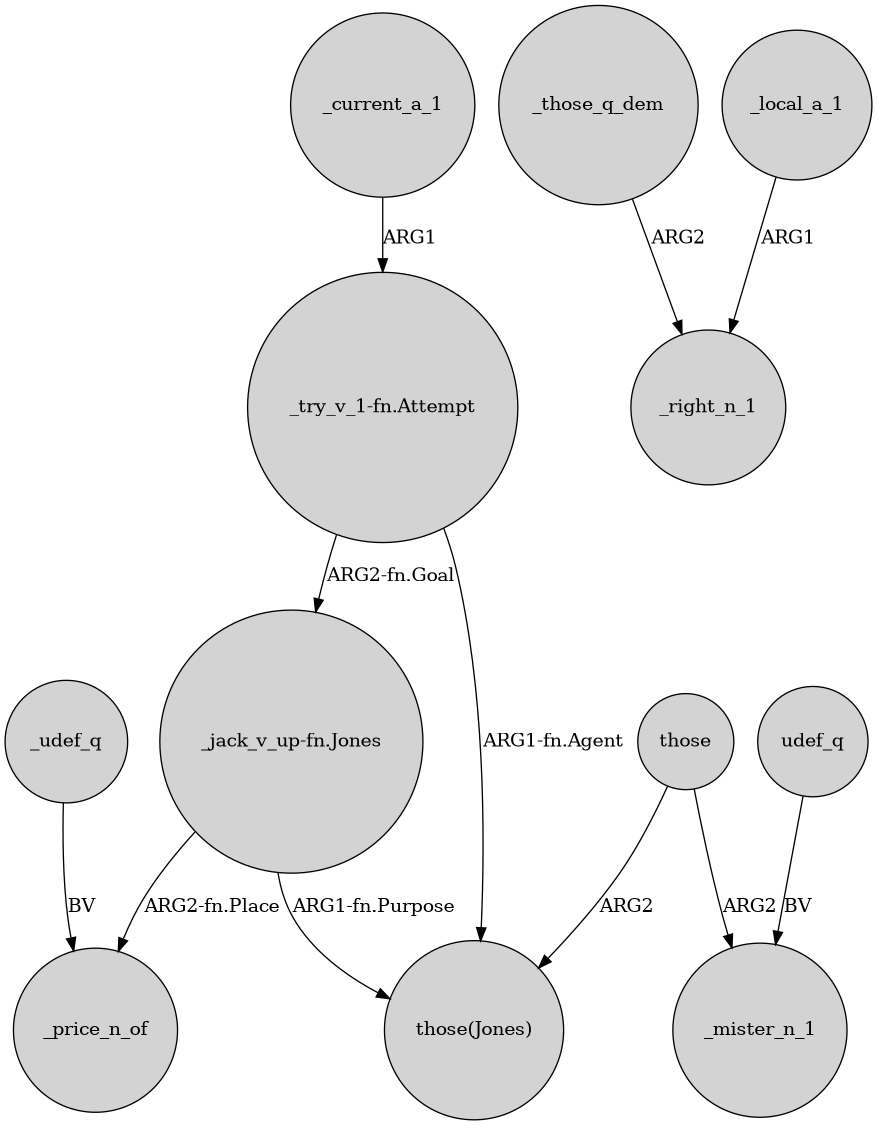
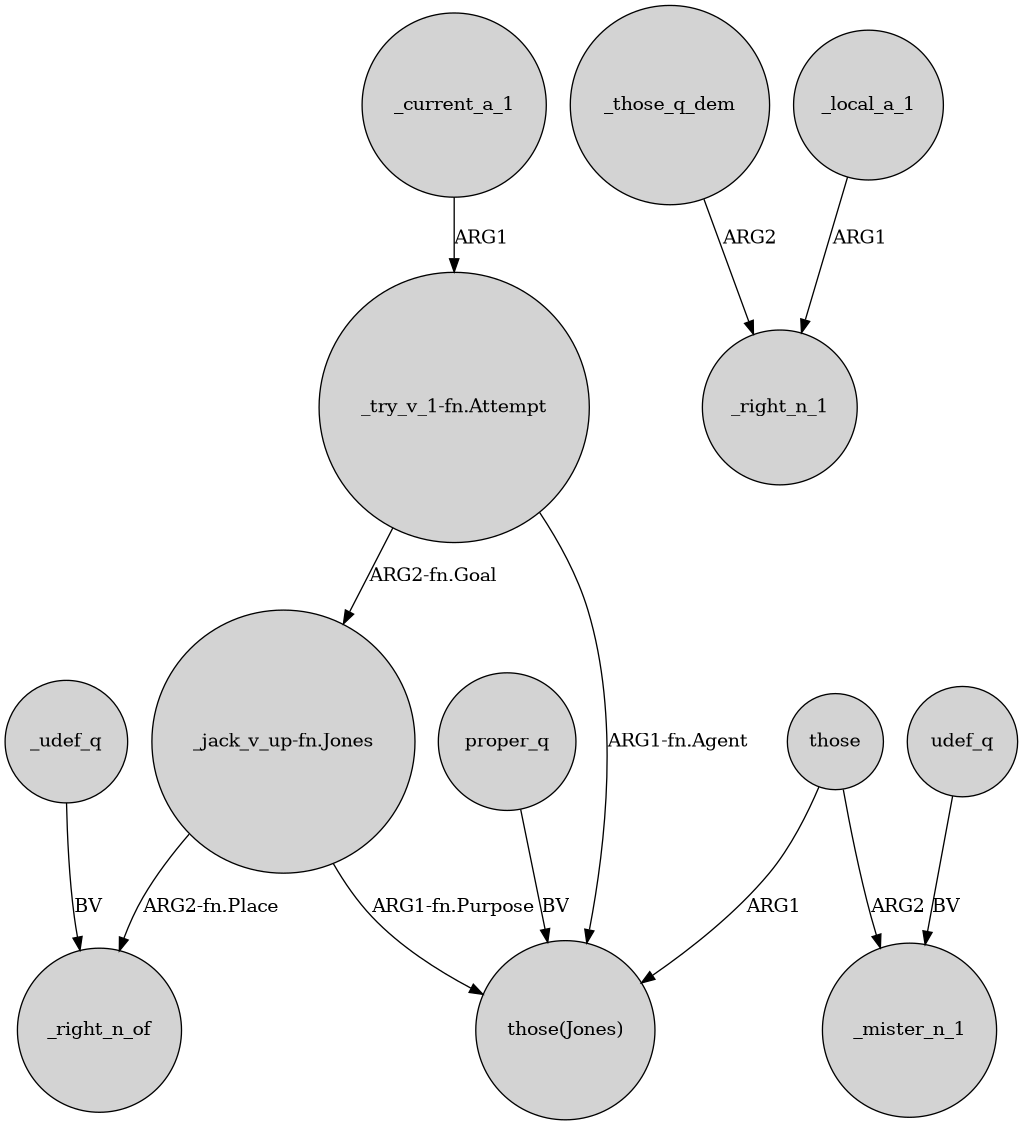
none -> (507, 742)
(627, 907) -> (774, 907)
(95, 1030) -> (99, 1030)
